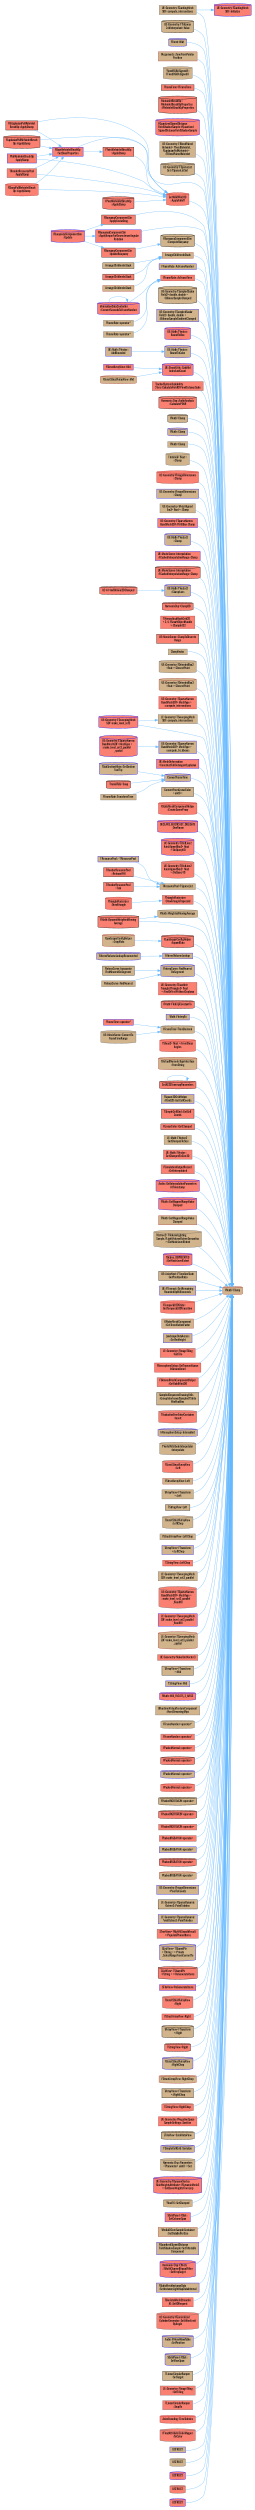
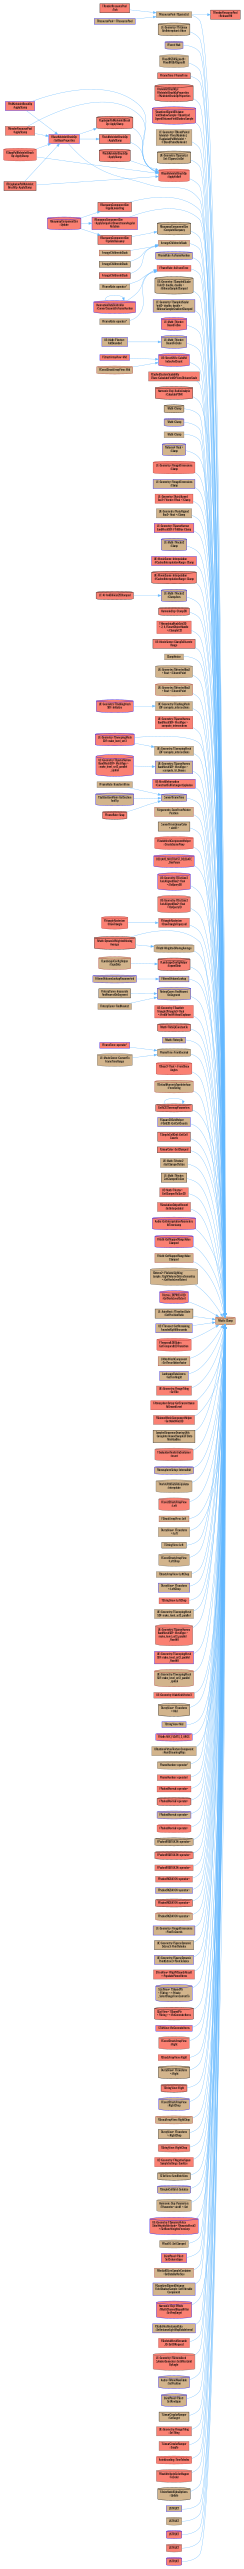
(204, 10) -> (143, 706)
(45, 147) -> (86, 132)
(178, 199) -> (174, 175)
(178, 267) -> (174, 256)
(178, 459) -> (174, 449)
none -> (174, 499)
(147, 880) -> (200, 15)
none -> (174, 1178)
(178, 1671) -> (174, 1710)
none -> (174, 2494)
